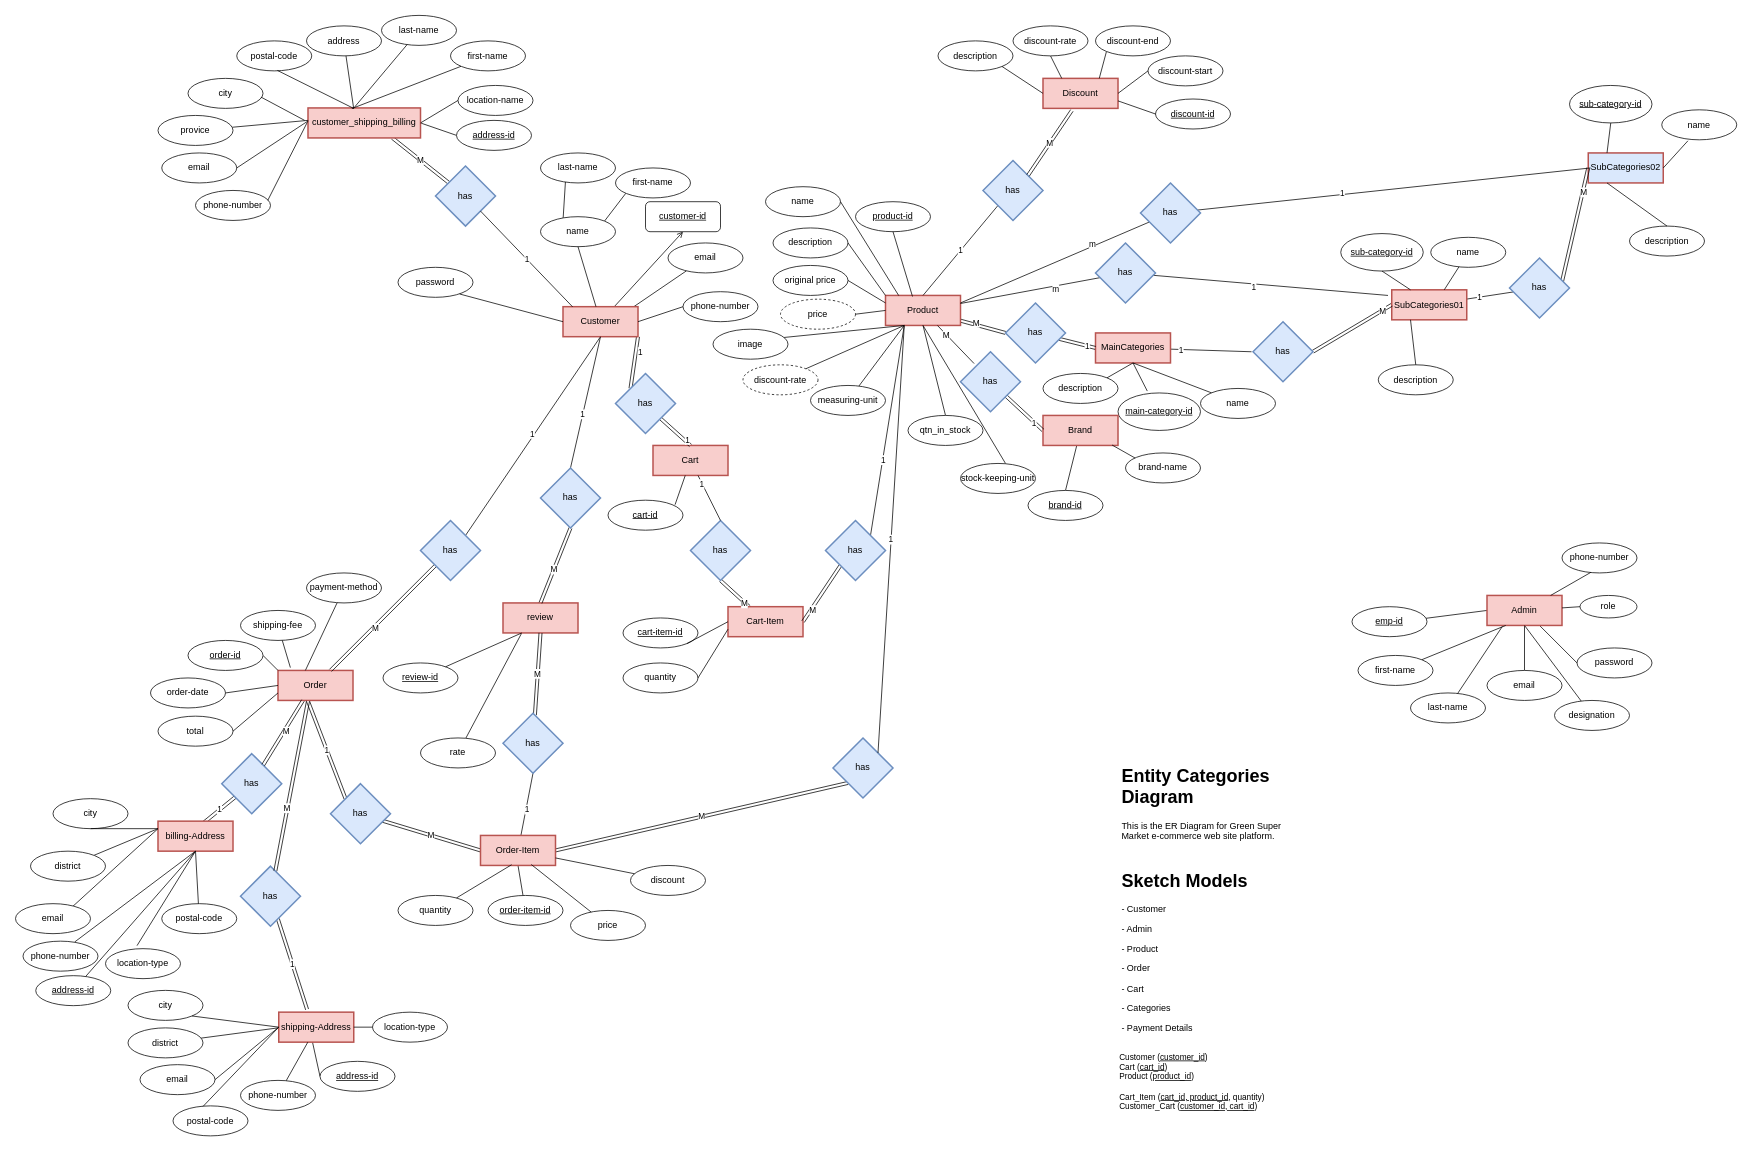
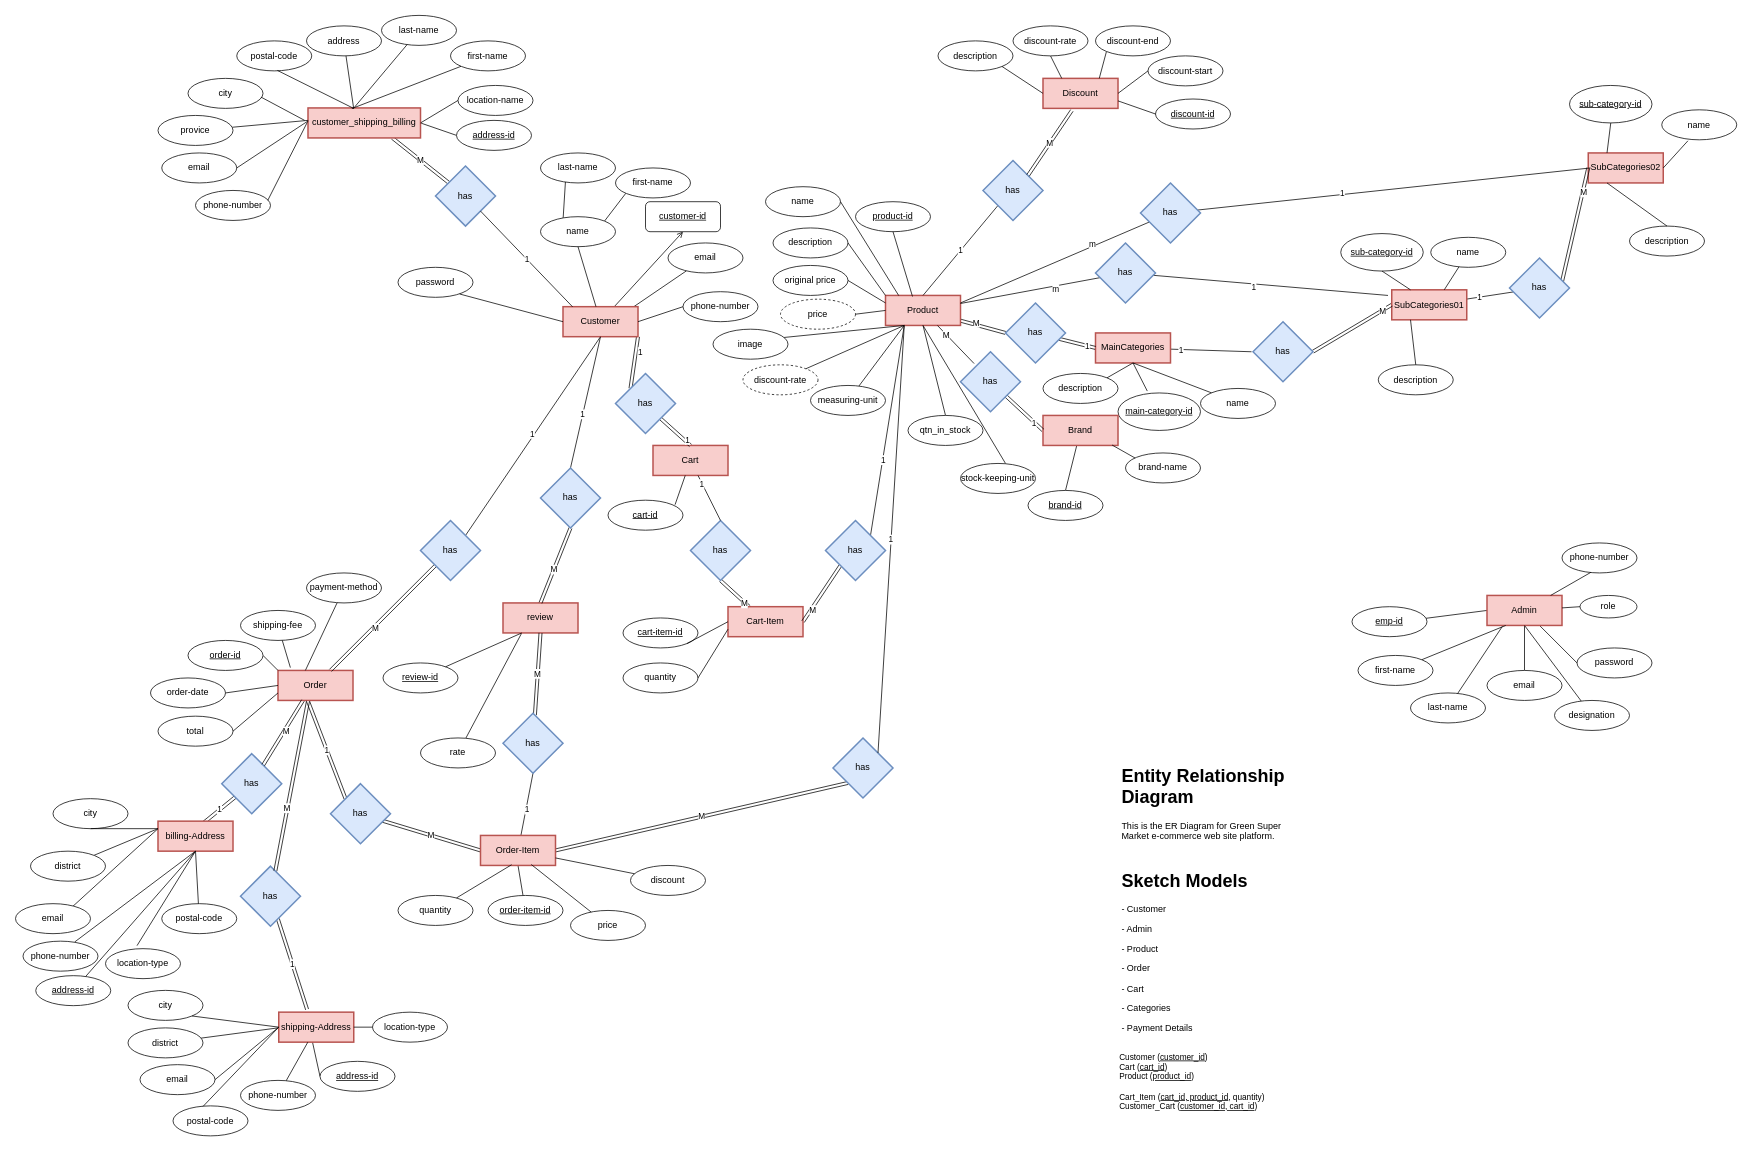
(1626, 168) -> (1626, 168)
(1209, 770) -> (1209, 770)
